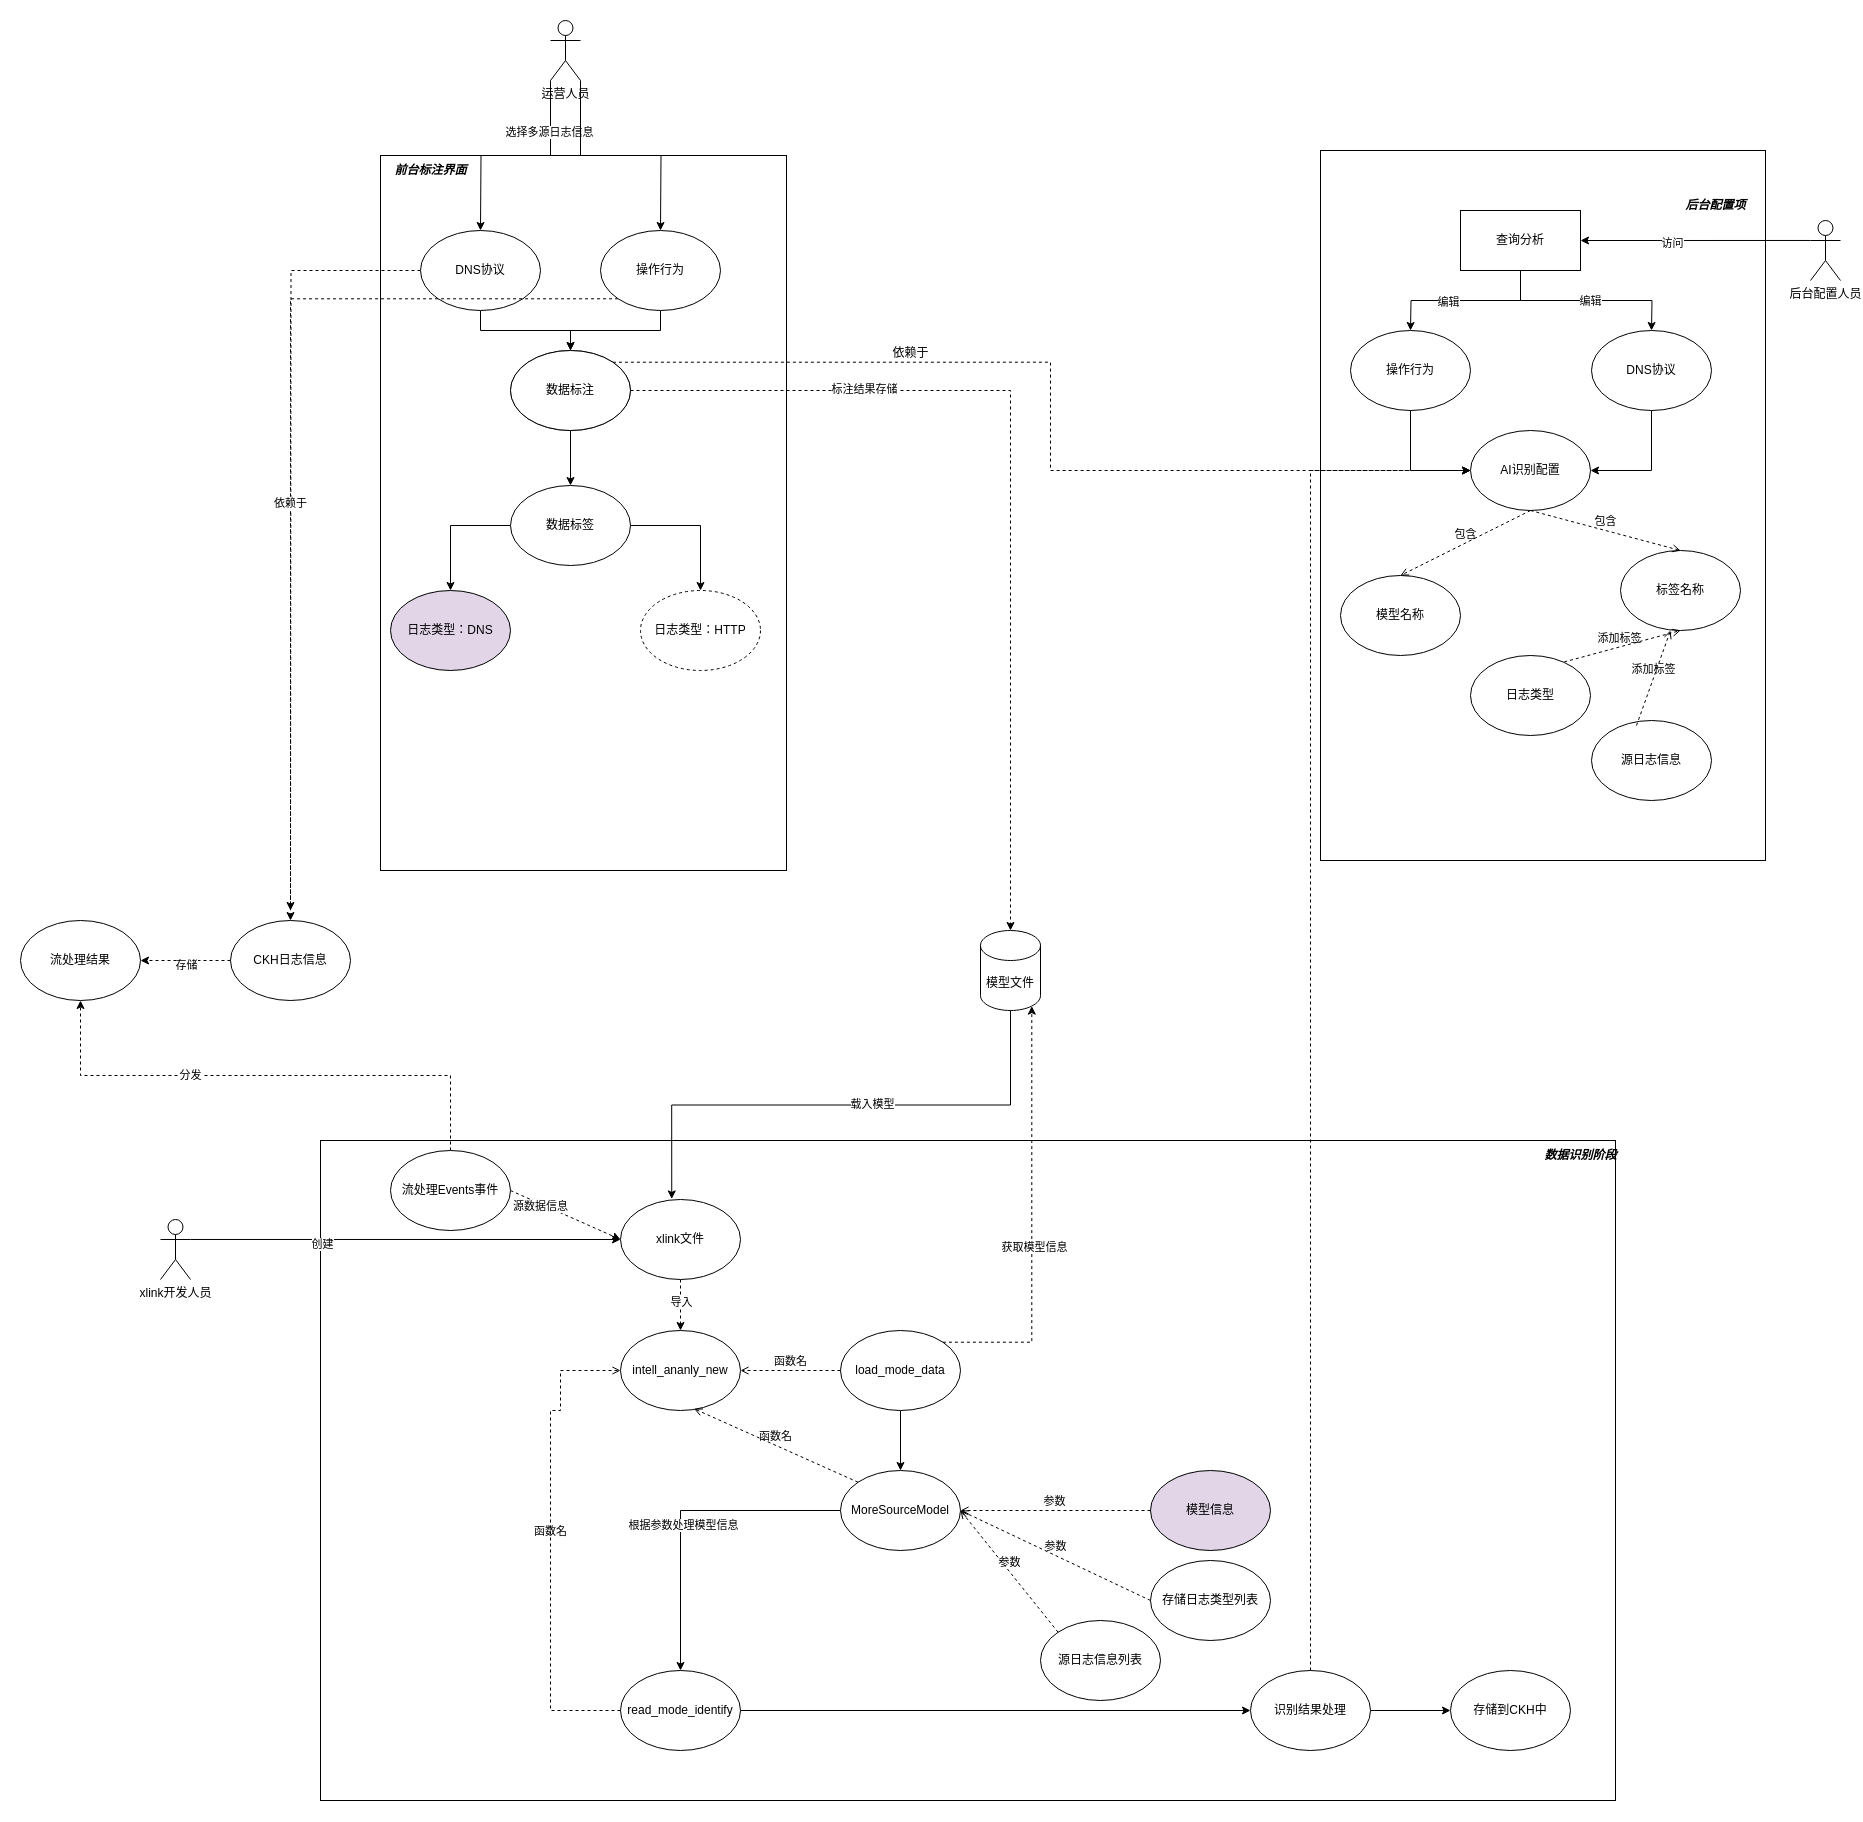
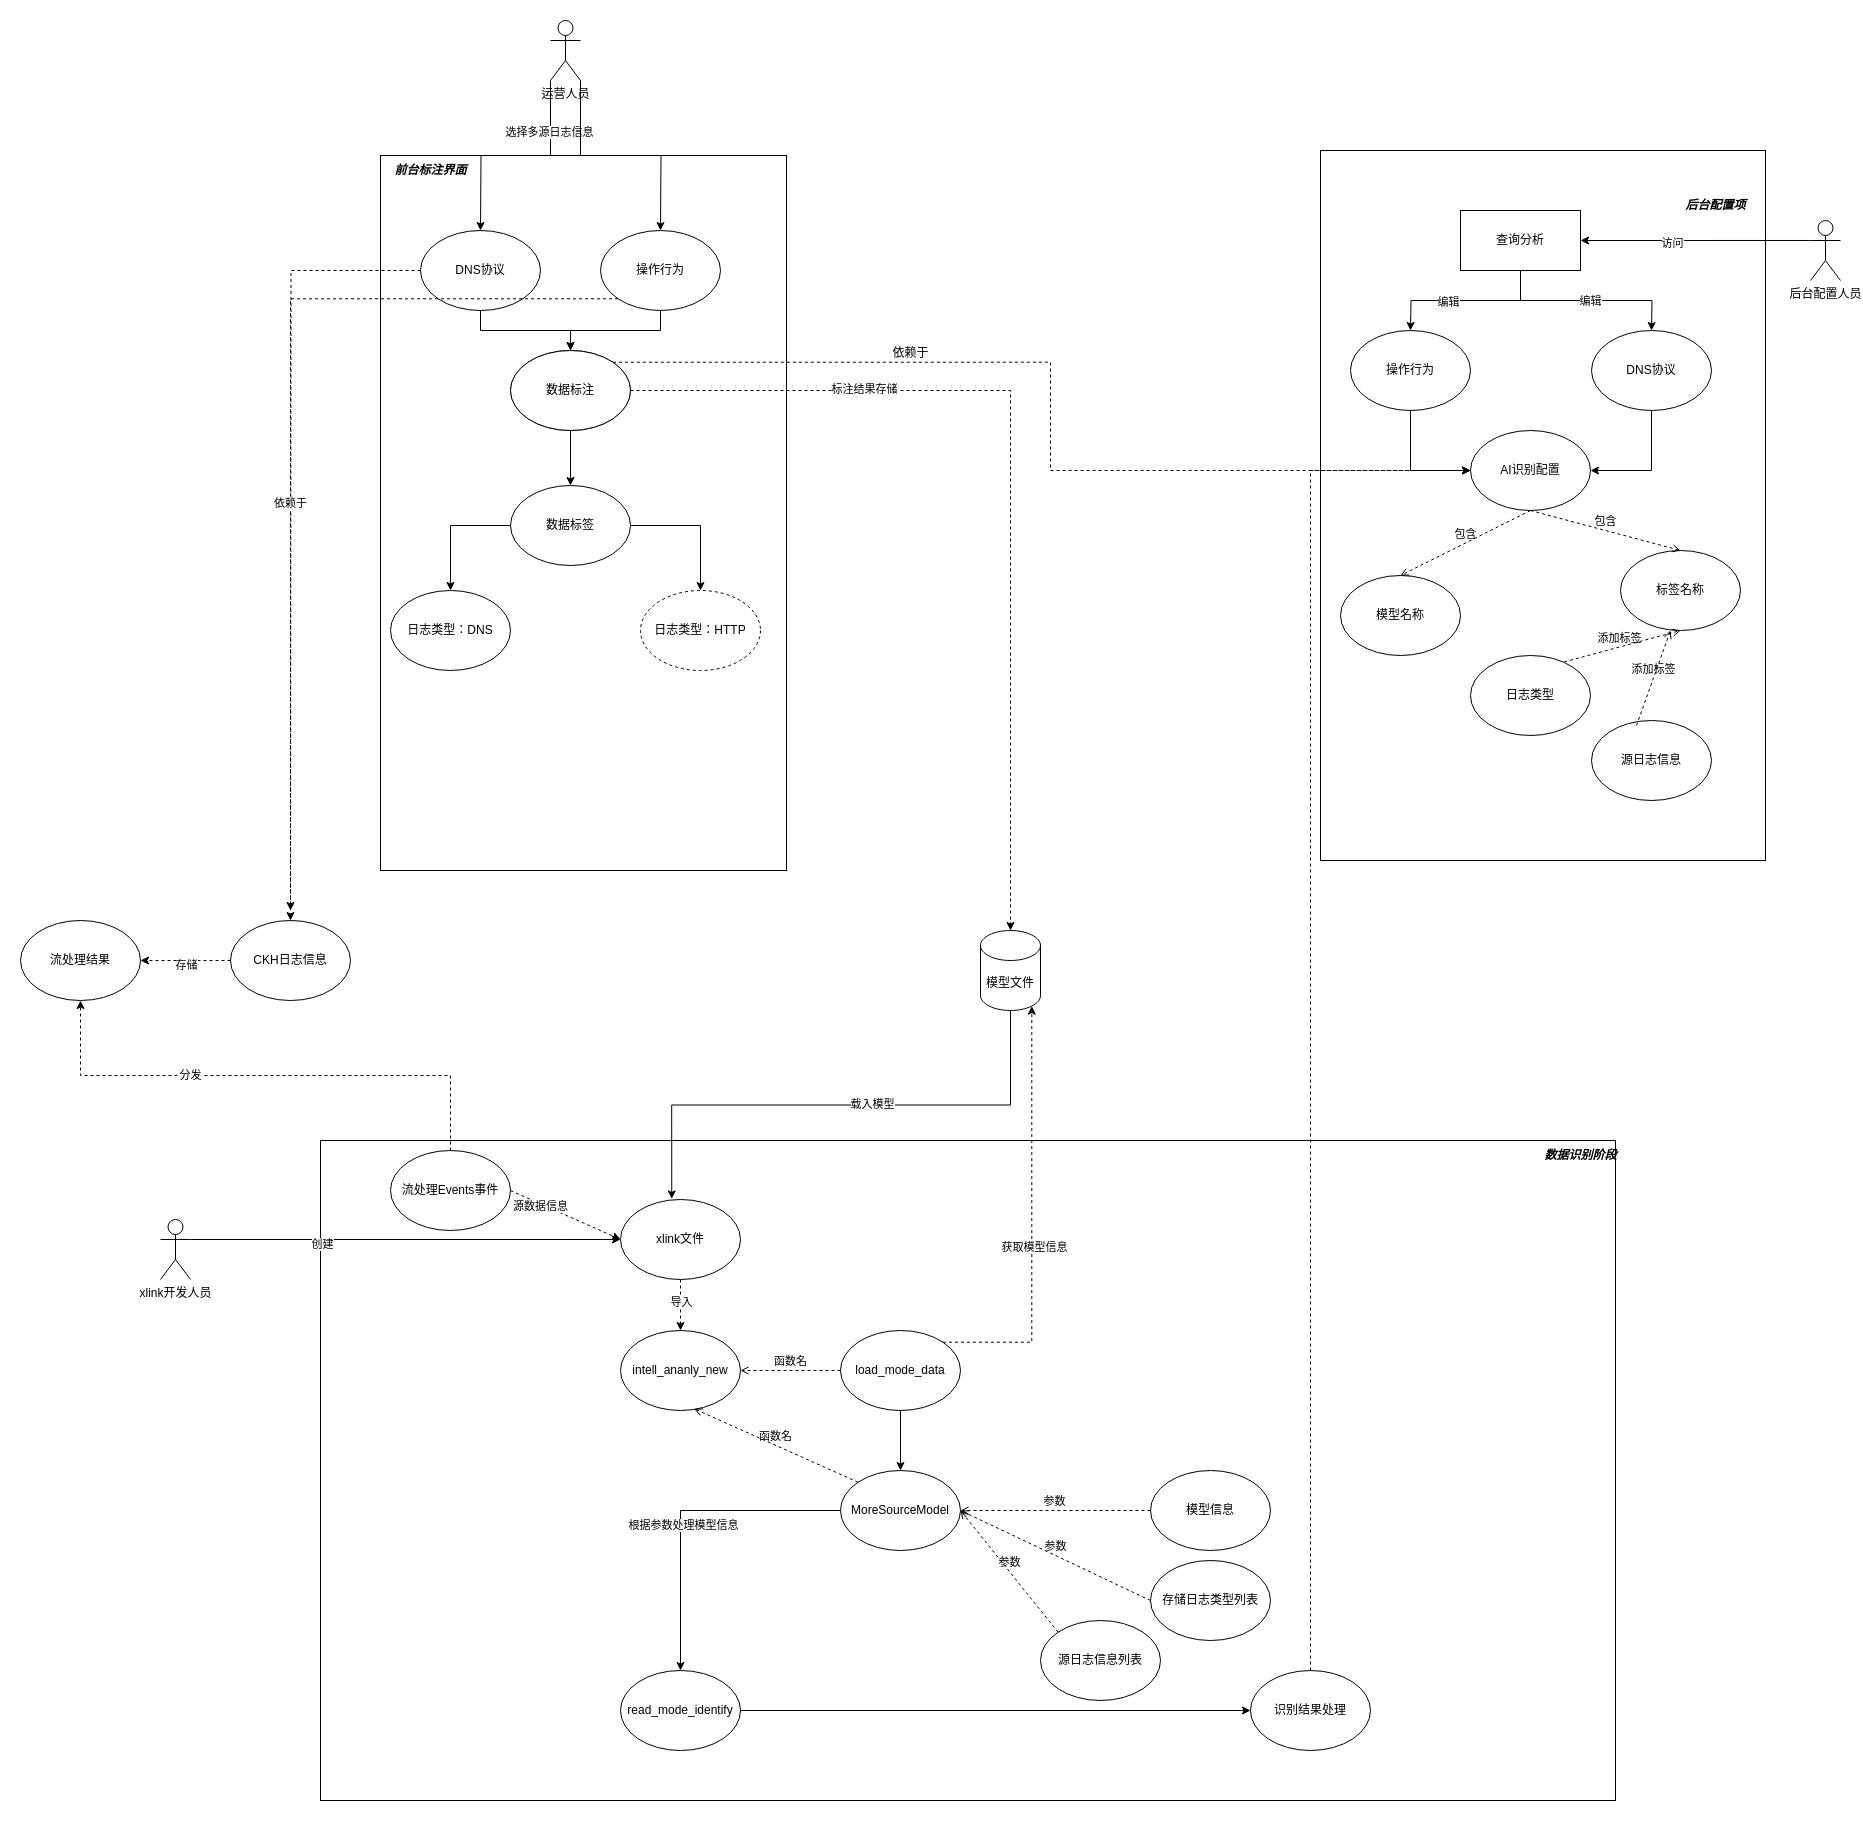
(451, 631) -> (451, 631)
(1211, 1511) -> (1211, 1511)
(551, 1543) -> none
(1407, 1711) -> none
(1511, 1711) -> none
